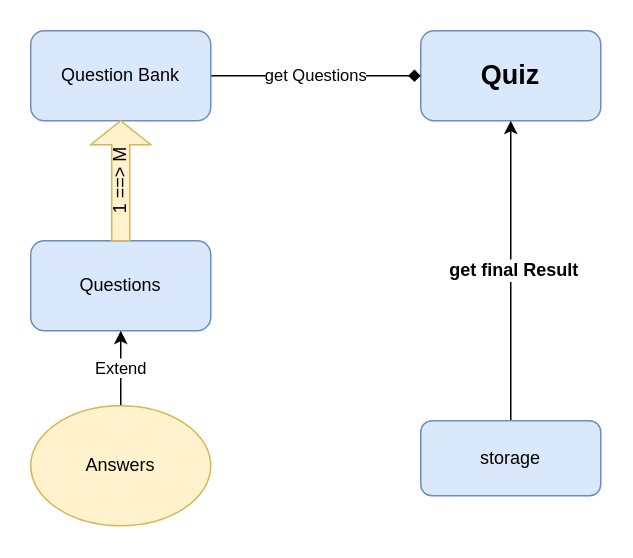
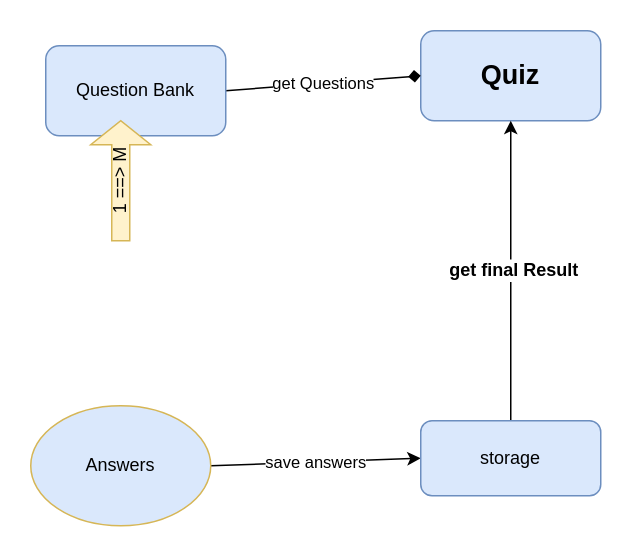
(121, 76) -> (136, 91)
(121, 286) -> none
(121, 374) -> none
none -> (311, 462)
(121, 466) -> (121, 466)
